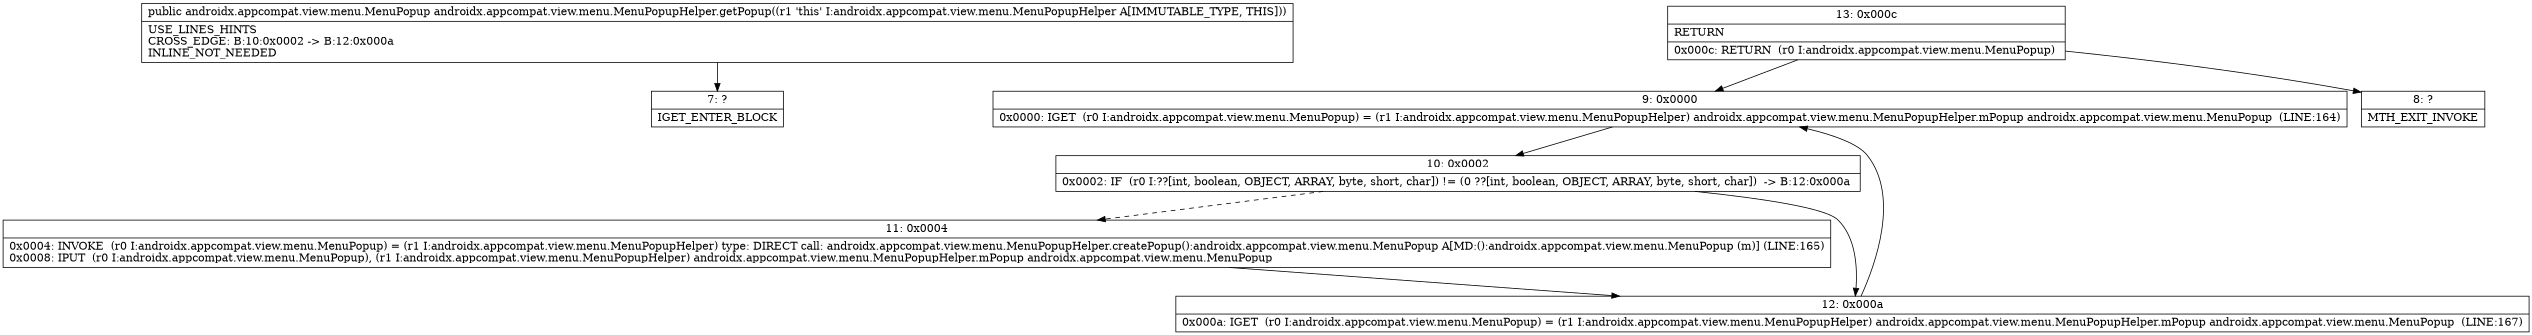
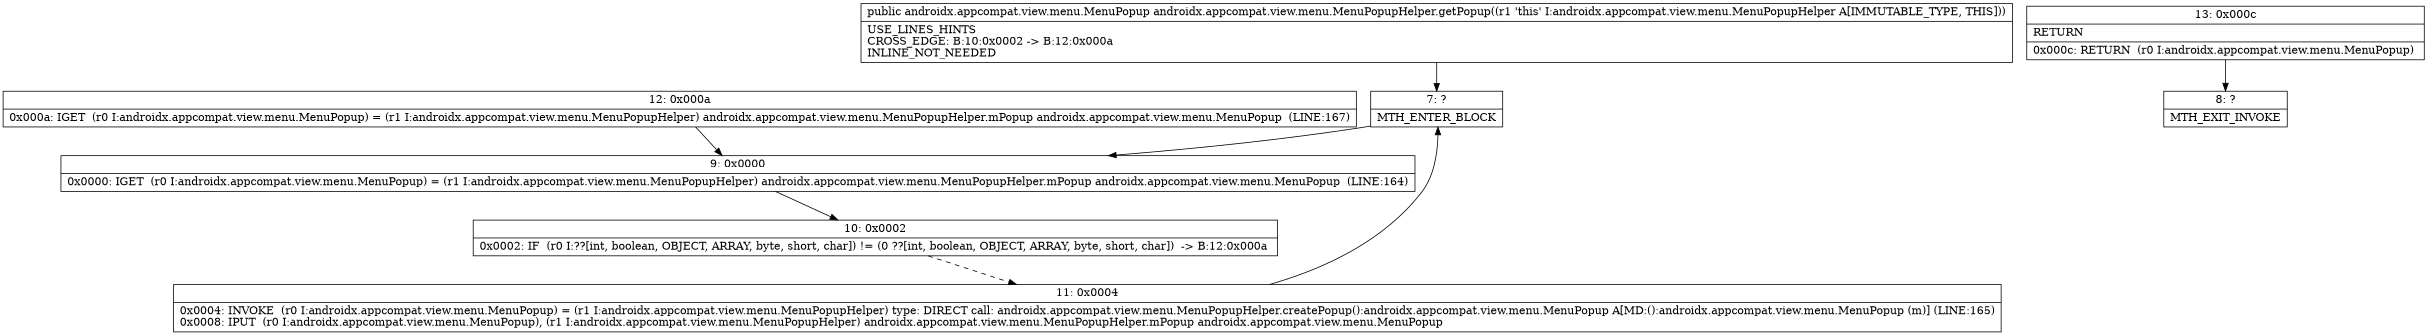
(1760, 74) -> (1244, 143)
(717, 118) -> (1437, 118)
(1803, 207) -> none
(1420, 282) -> (1378, 234)
